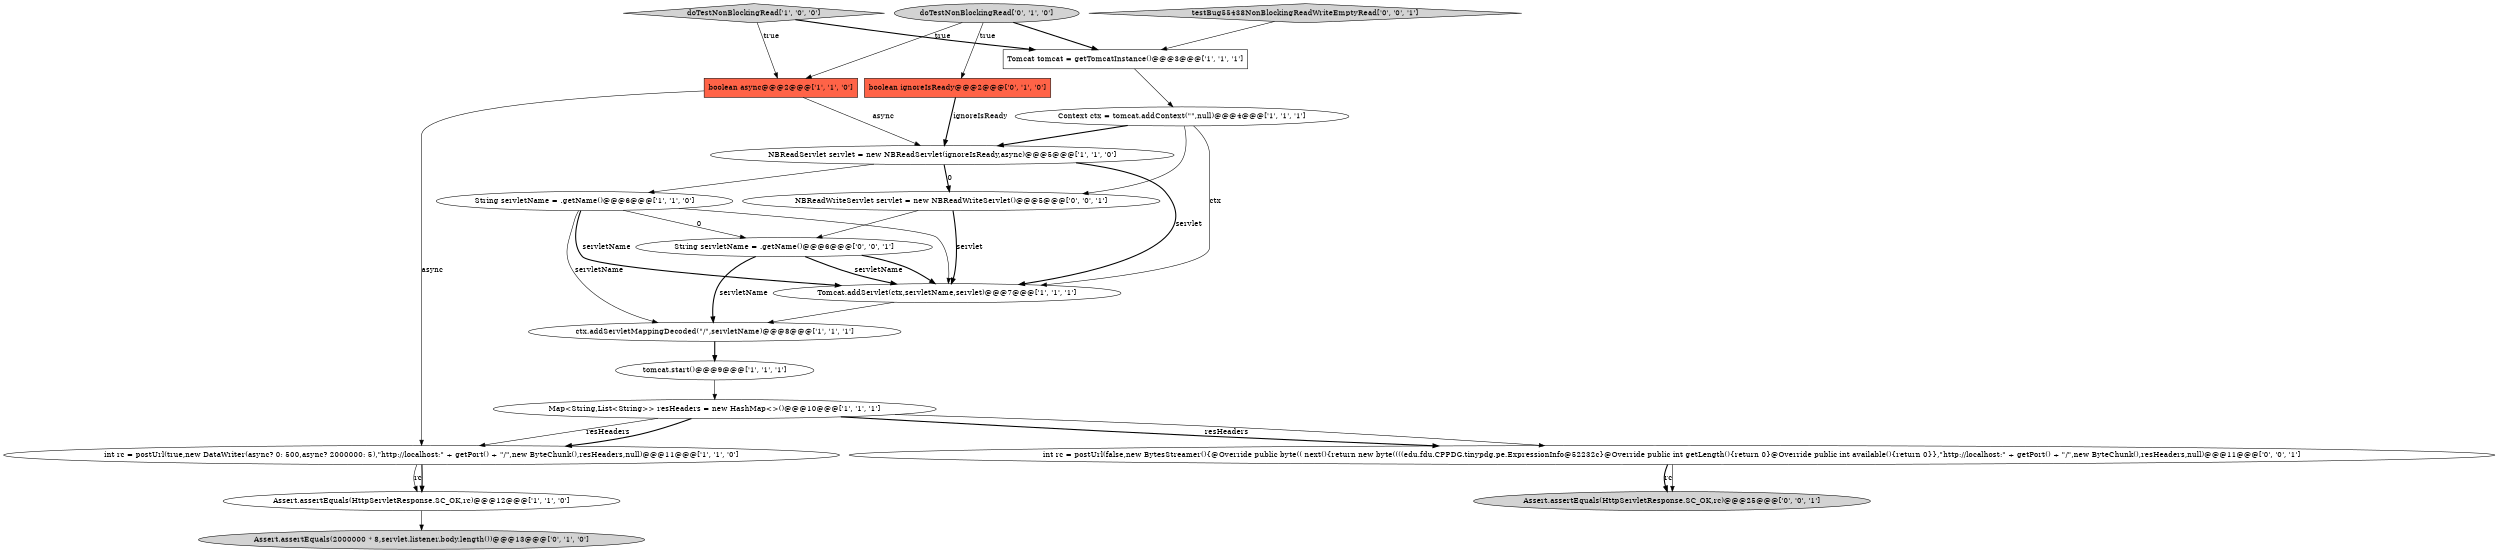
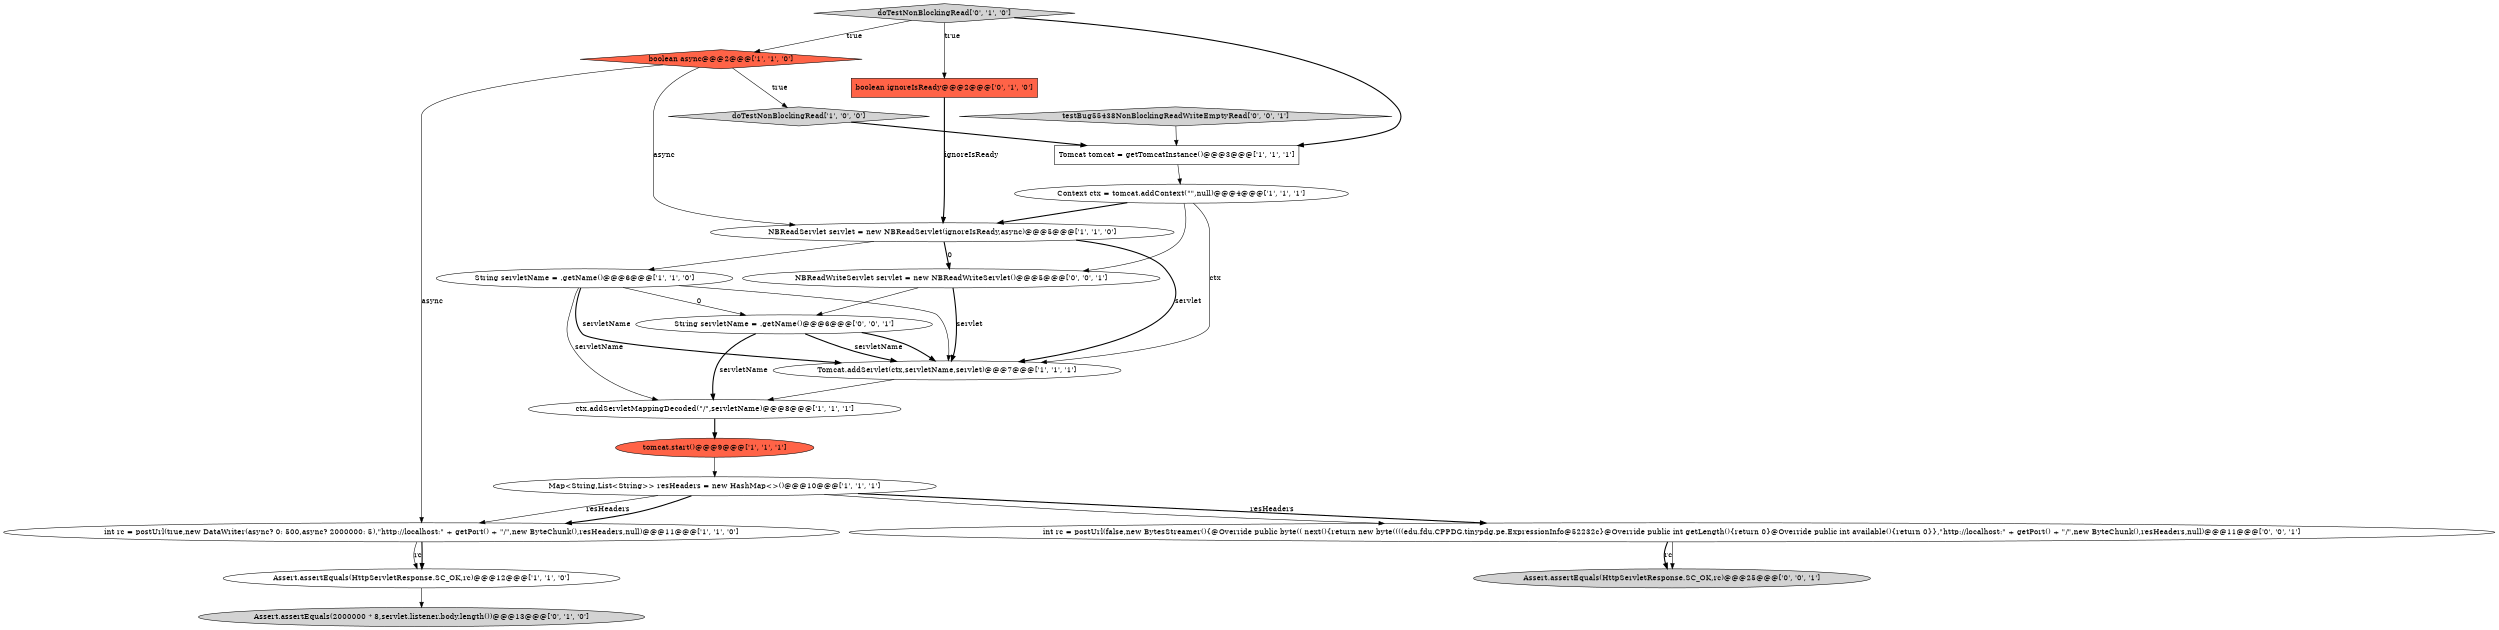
(987, 13) -> (944, 13)
(766, 48) -> (758, 86)
(781, 88) -> (721, 59)
(715, 370) -> (715, 448)
